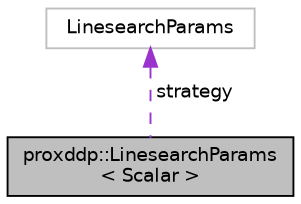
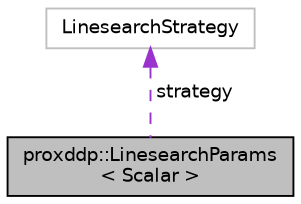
(150, 28) -> (150, 28)
